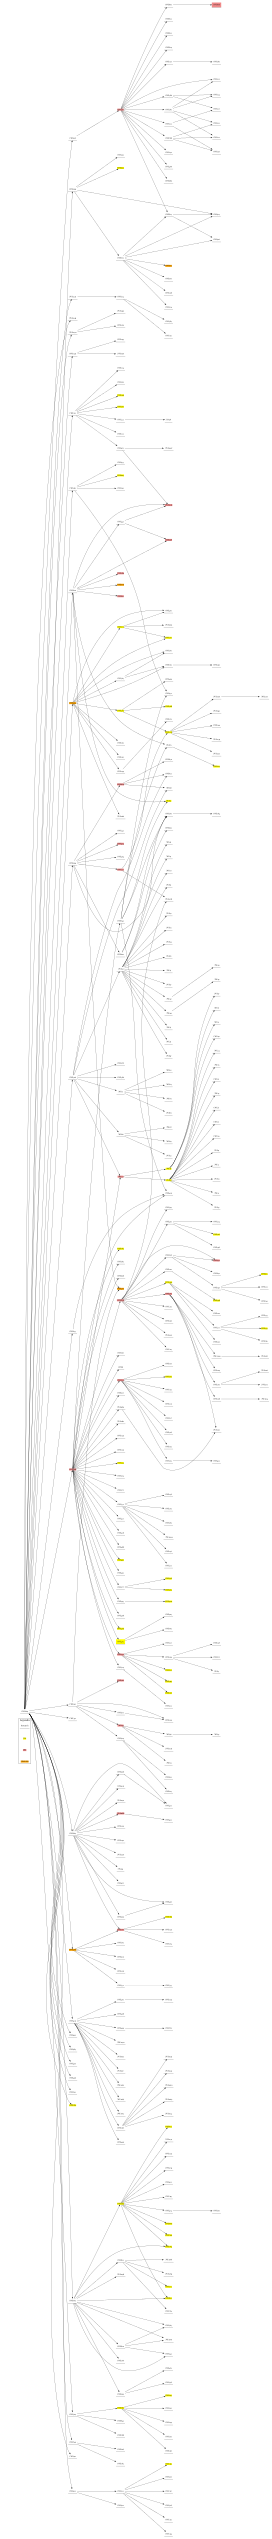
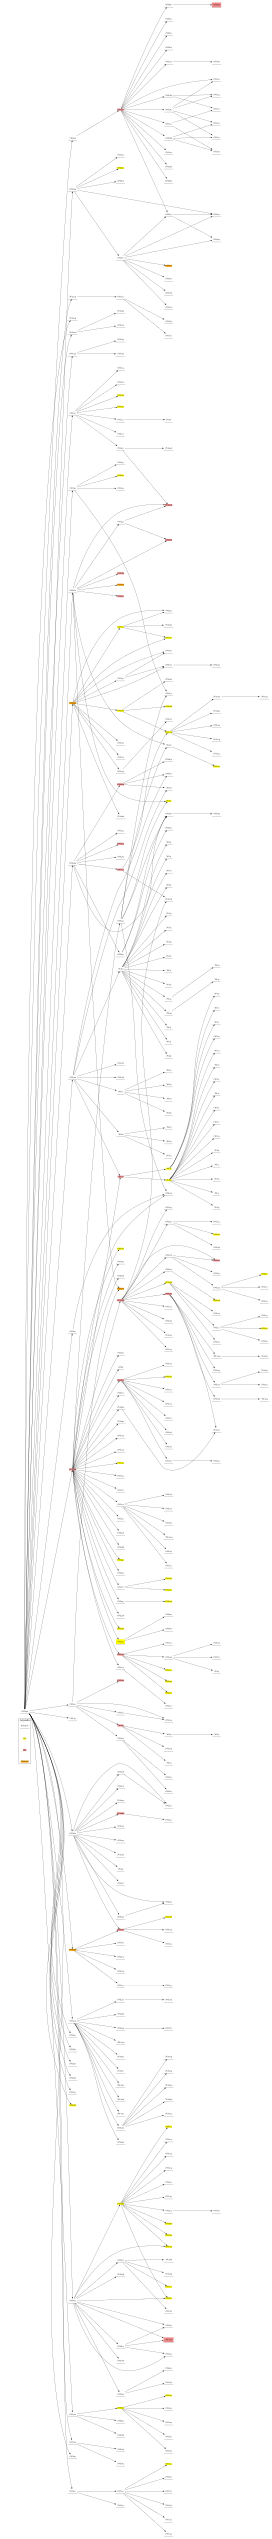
none -> (121, 181)
(169, 2340) -> (169, 2340)
